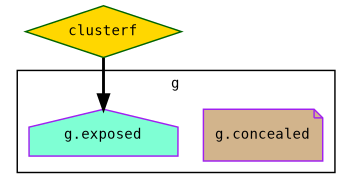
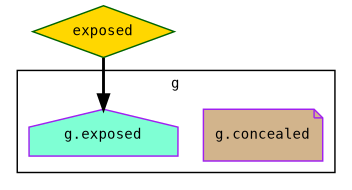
(104, 32) -> (104, 32)
